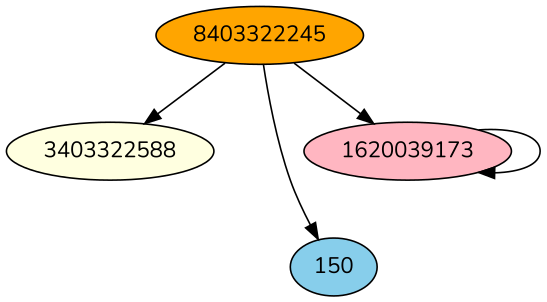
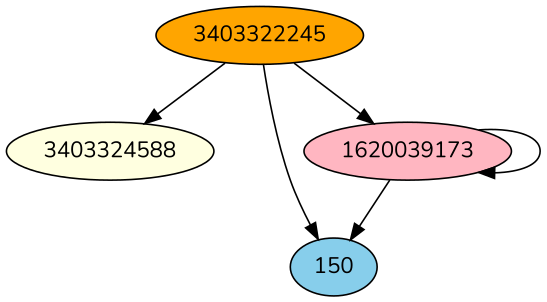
(260, 35) -> (260, 35)
(110, 151) -> (110, 151)
none -> (375, 203)
